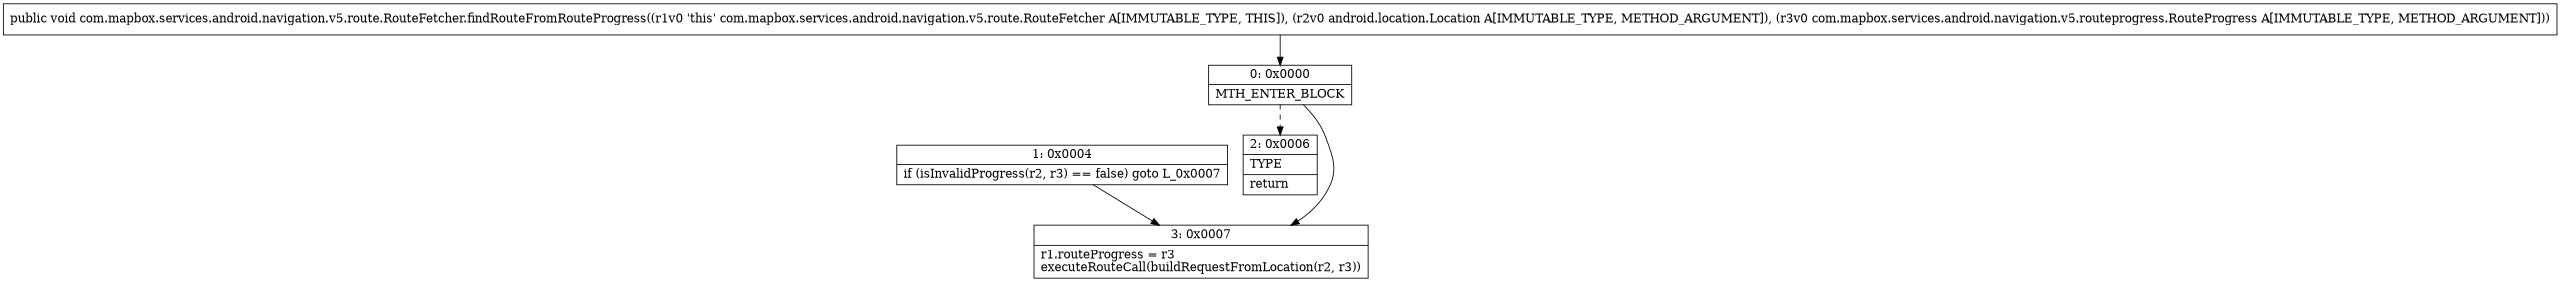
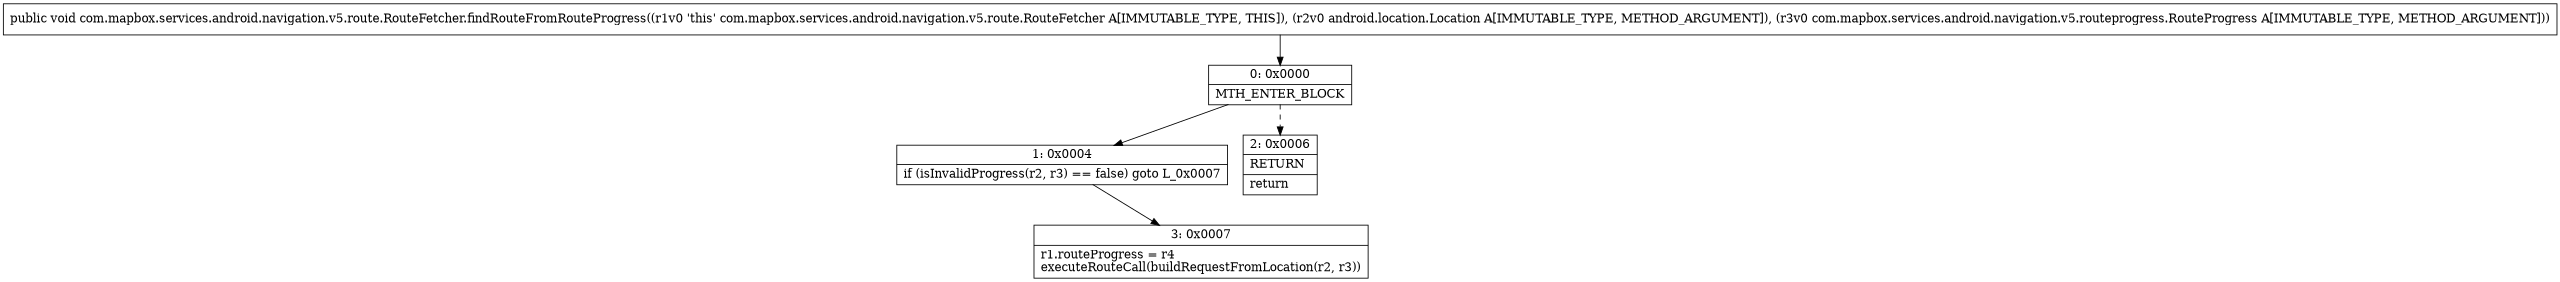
(1266, 164) -> (1277, 164)
(1334, 165) -> (1175, 124)
(1108, 255) -> (1108, 255)
